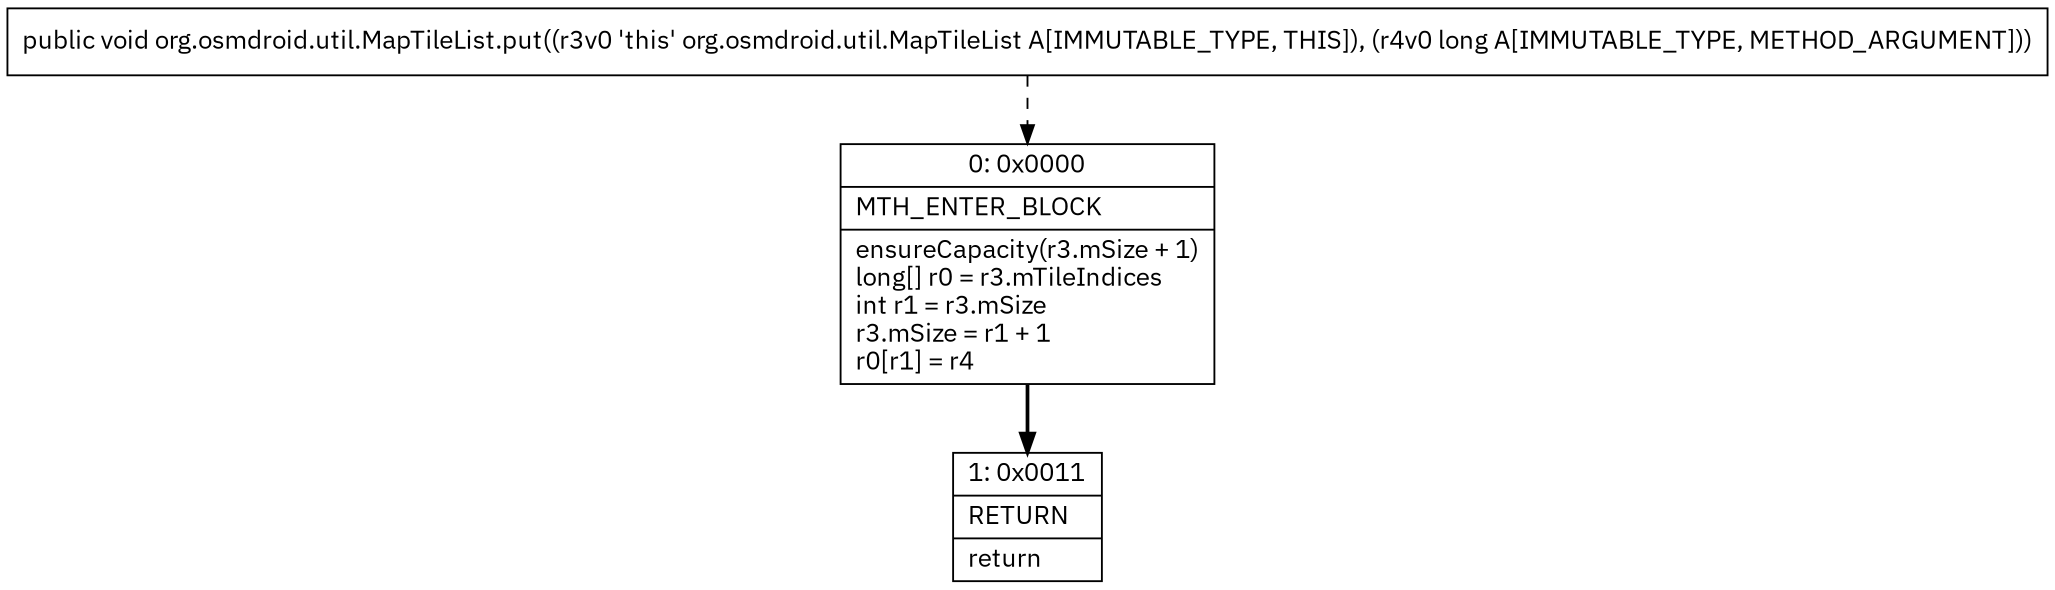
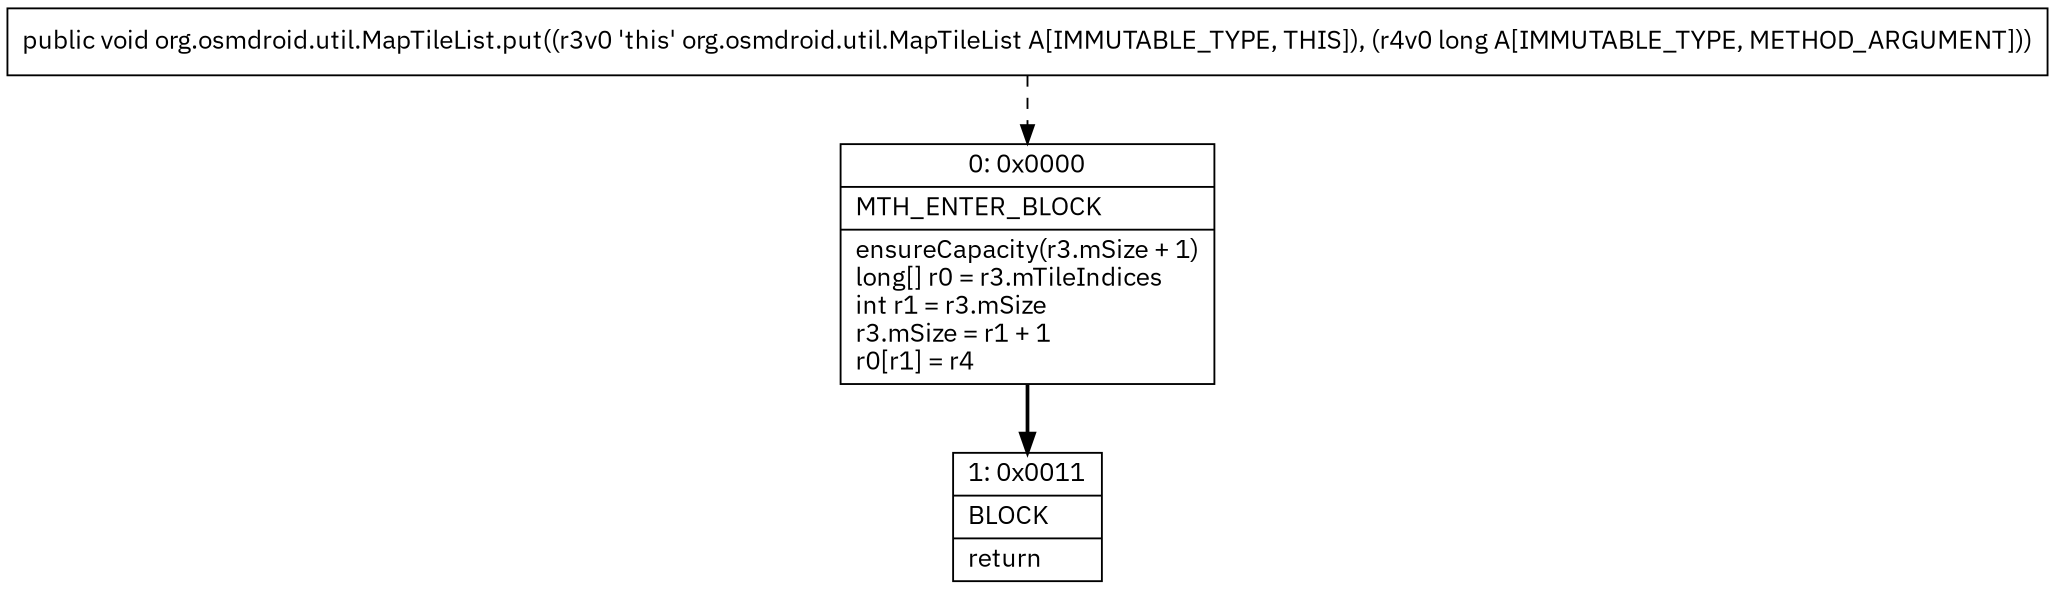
(1019, 516) -> (1009, 516)
